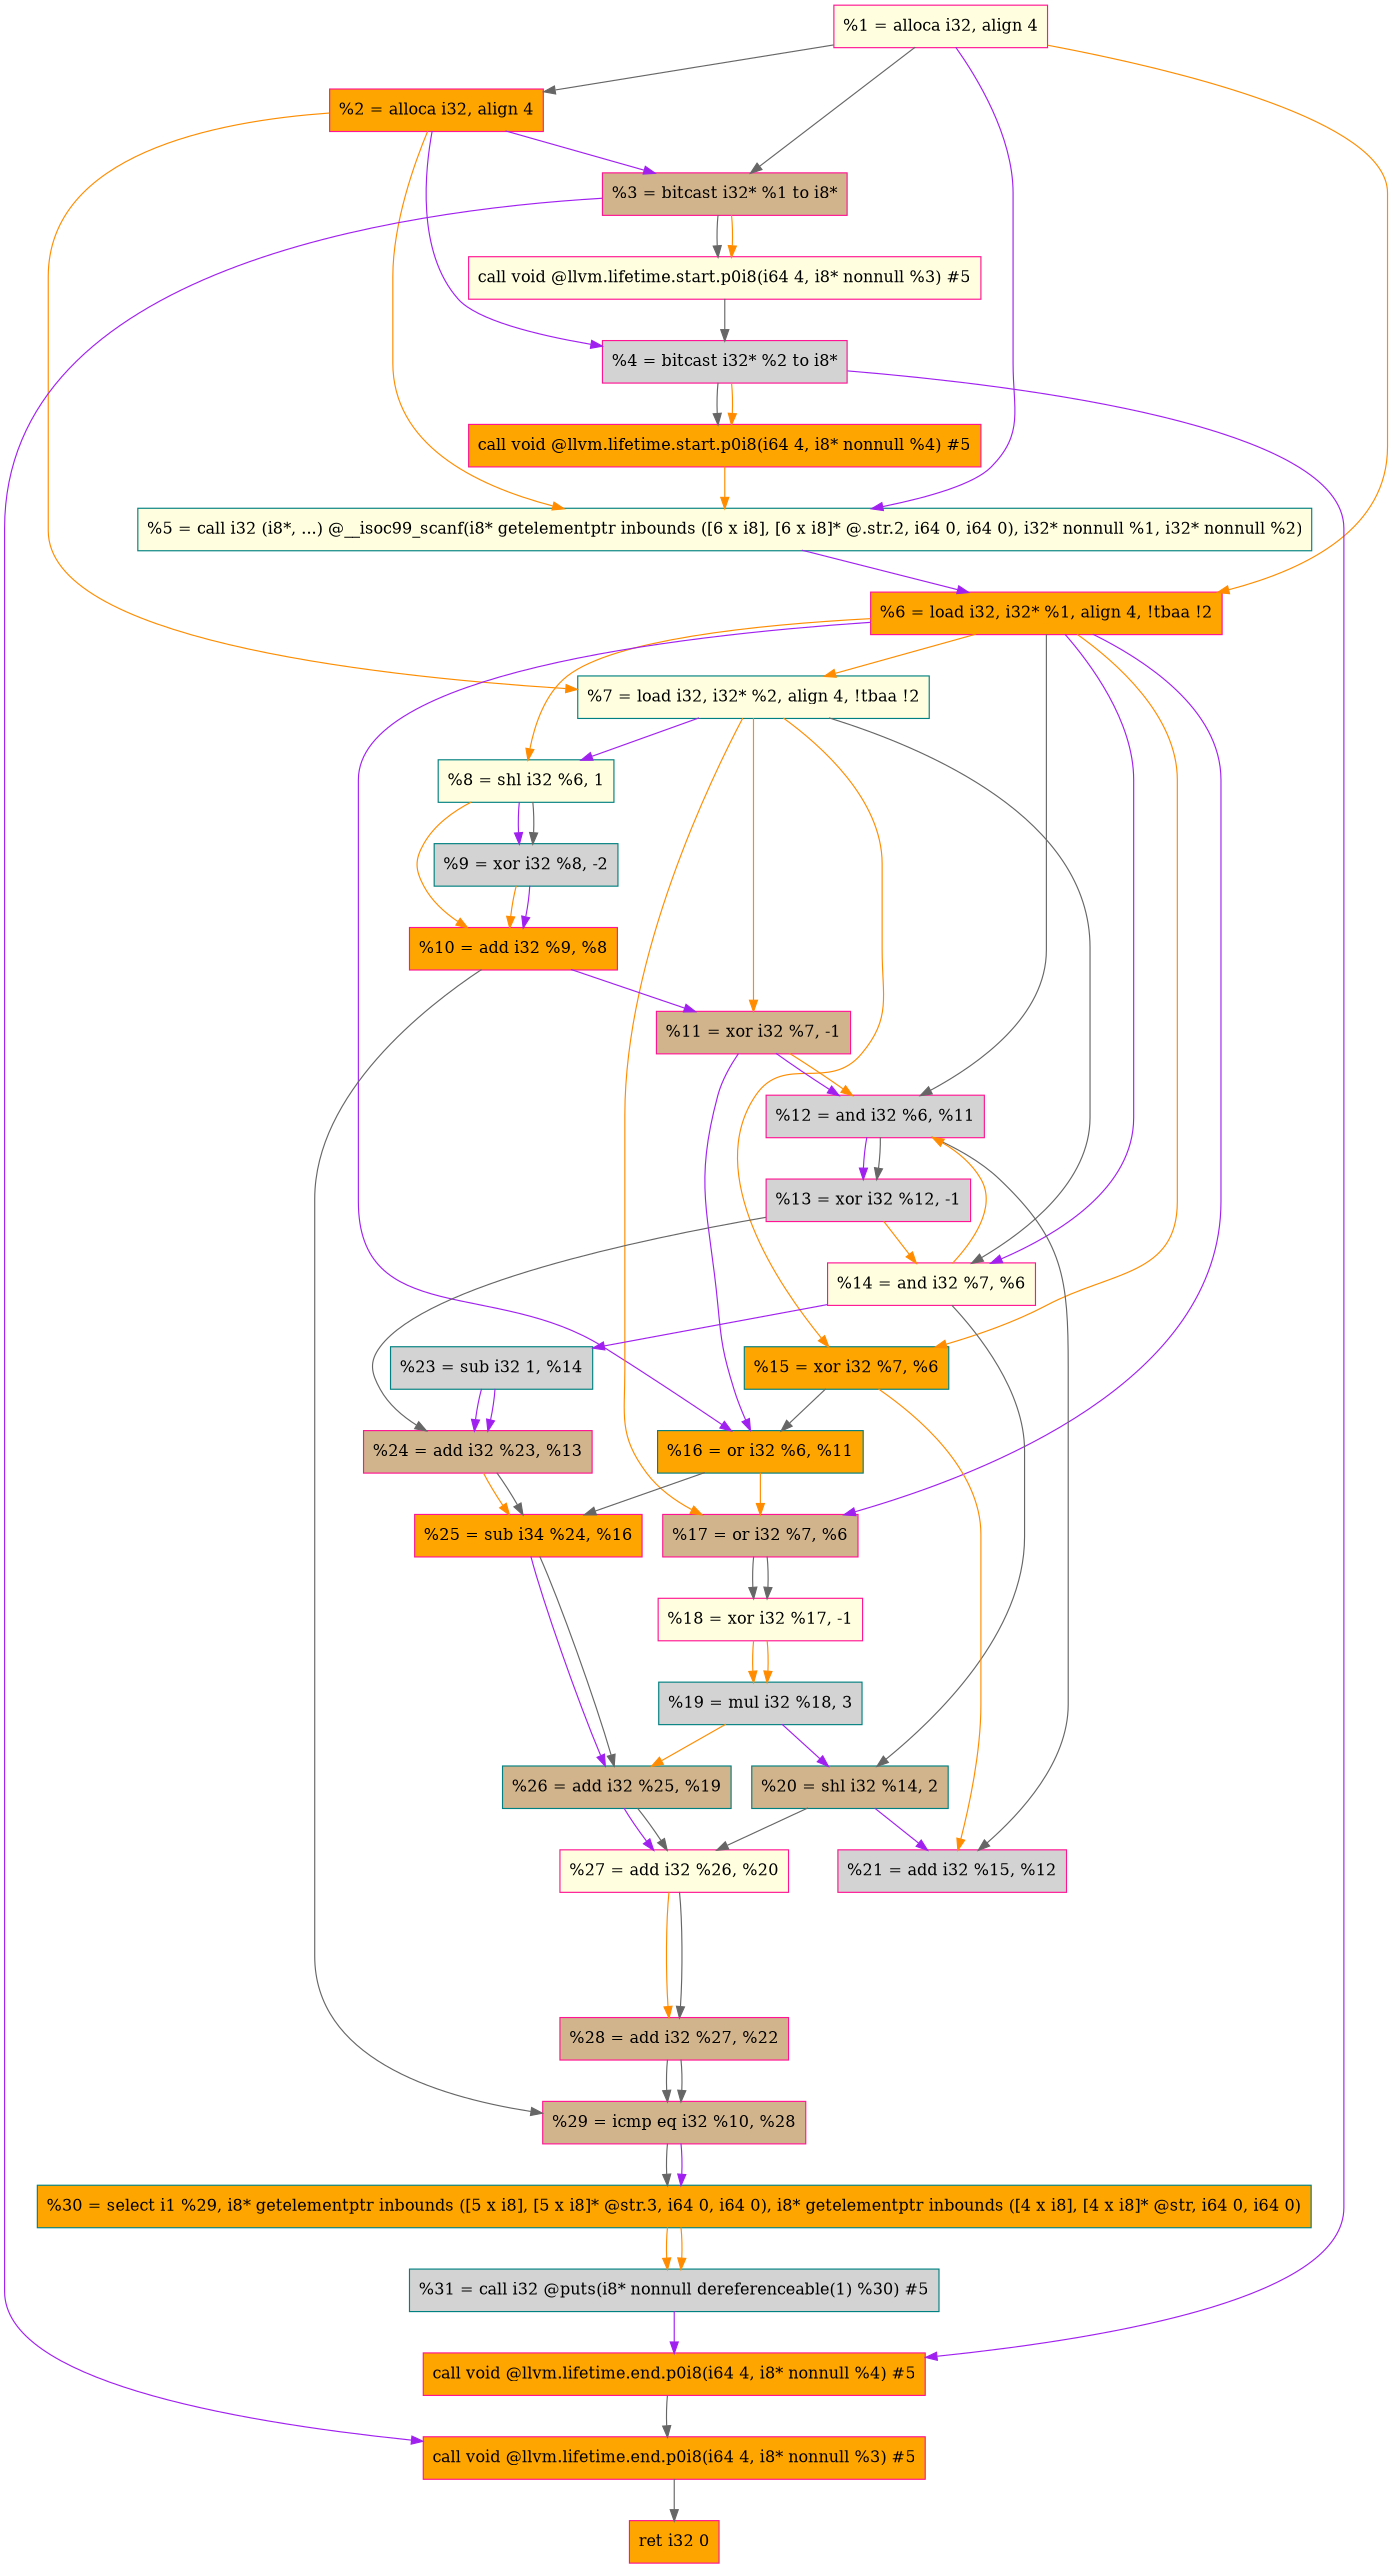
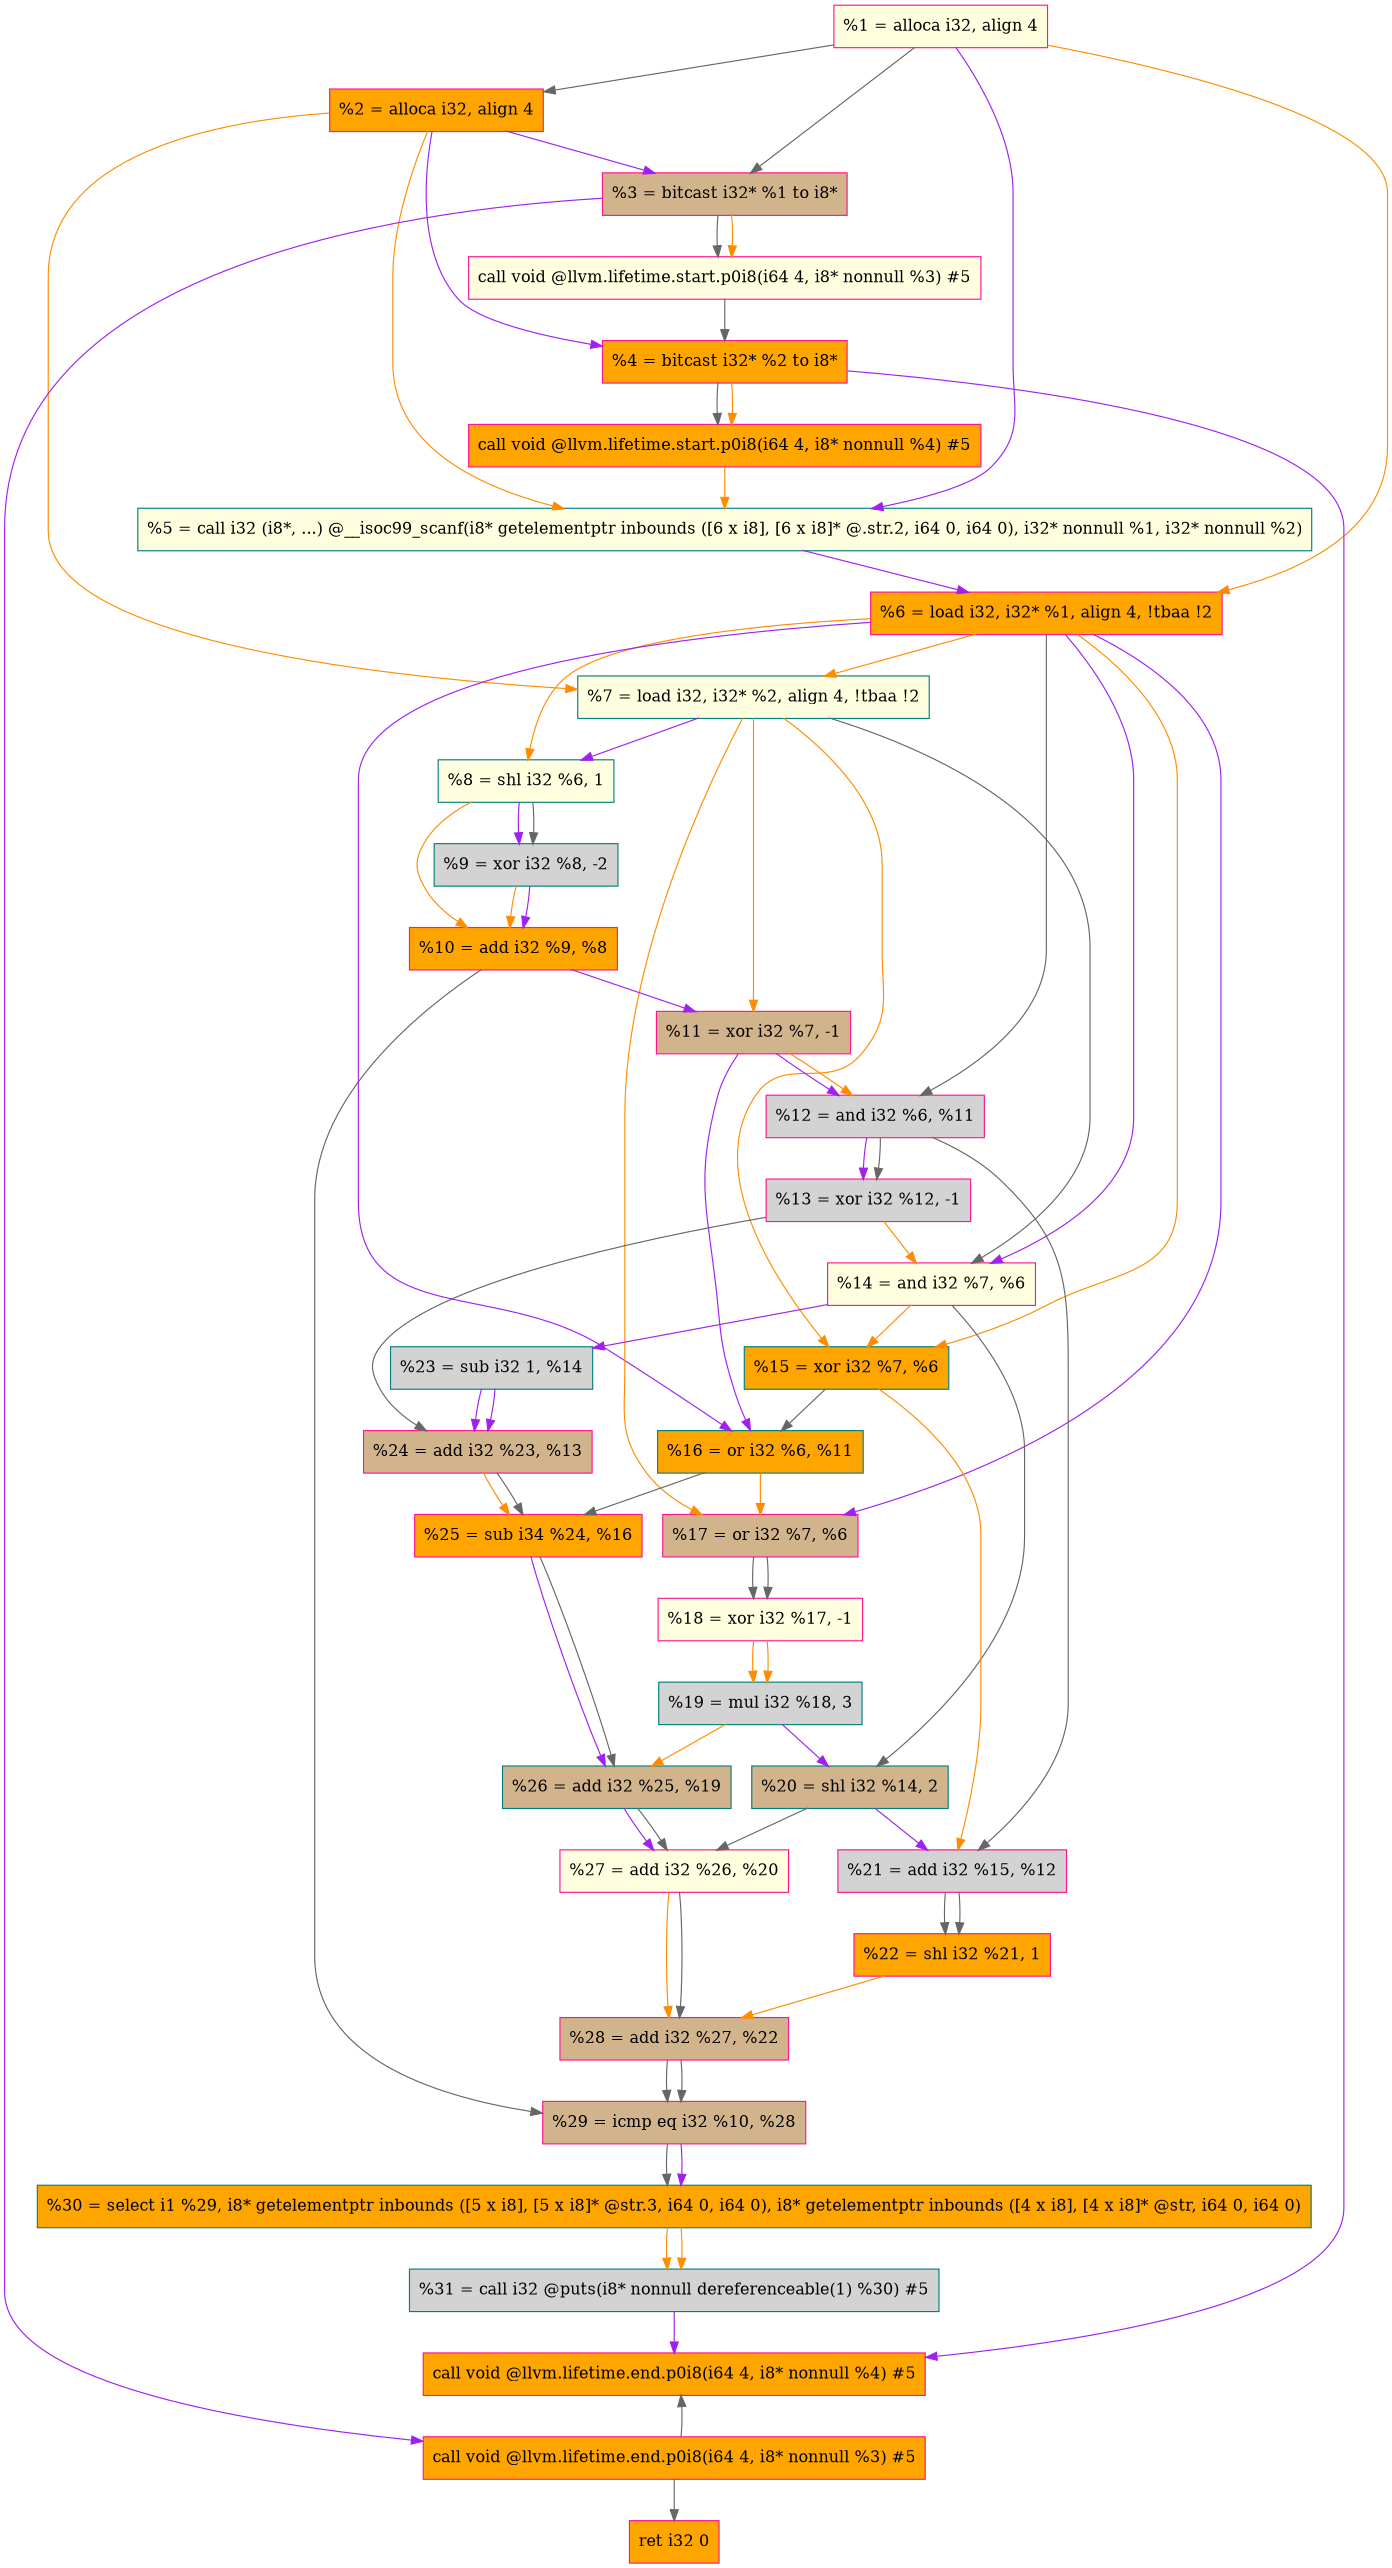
(725, 362) -> (725, 362)
(986, 1199) -> (893, 1322)
none -> (952, 1955)
(667, 2410) -> (682, 2422)
